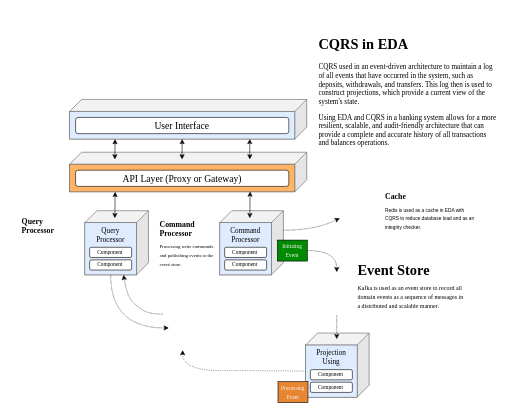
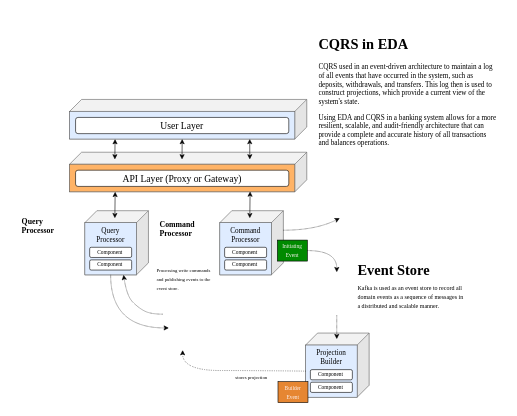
(182, 126) -> (182, 126)
(430, 217) -> none
(188, 260) -> (185, 284)
(332, 357) -> (332, 357)
none -> (252, 377)
(293, 392) -> (293, 392)
